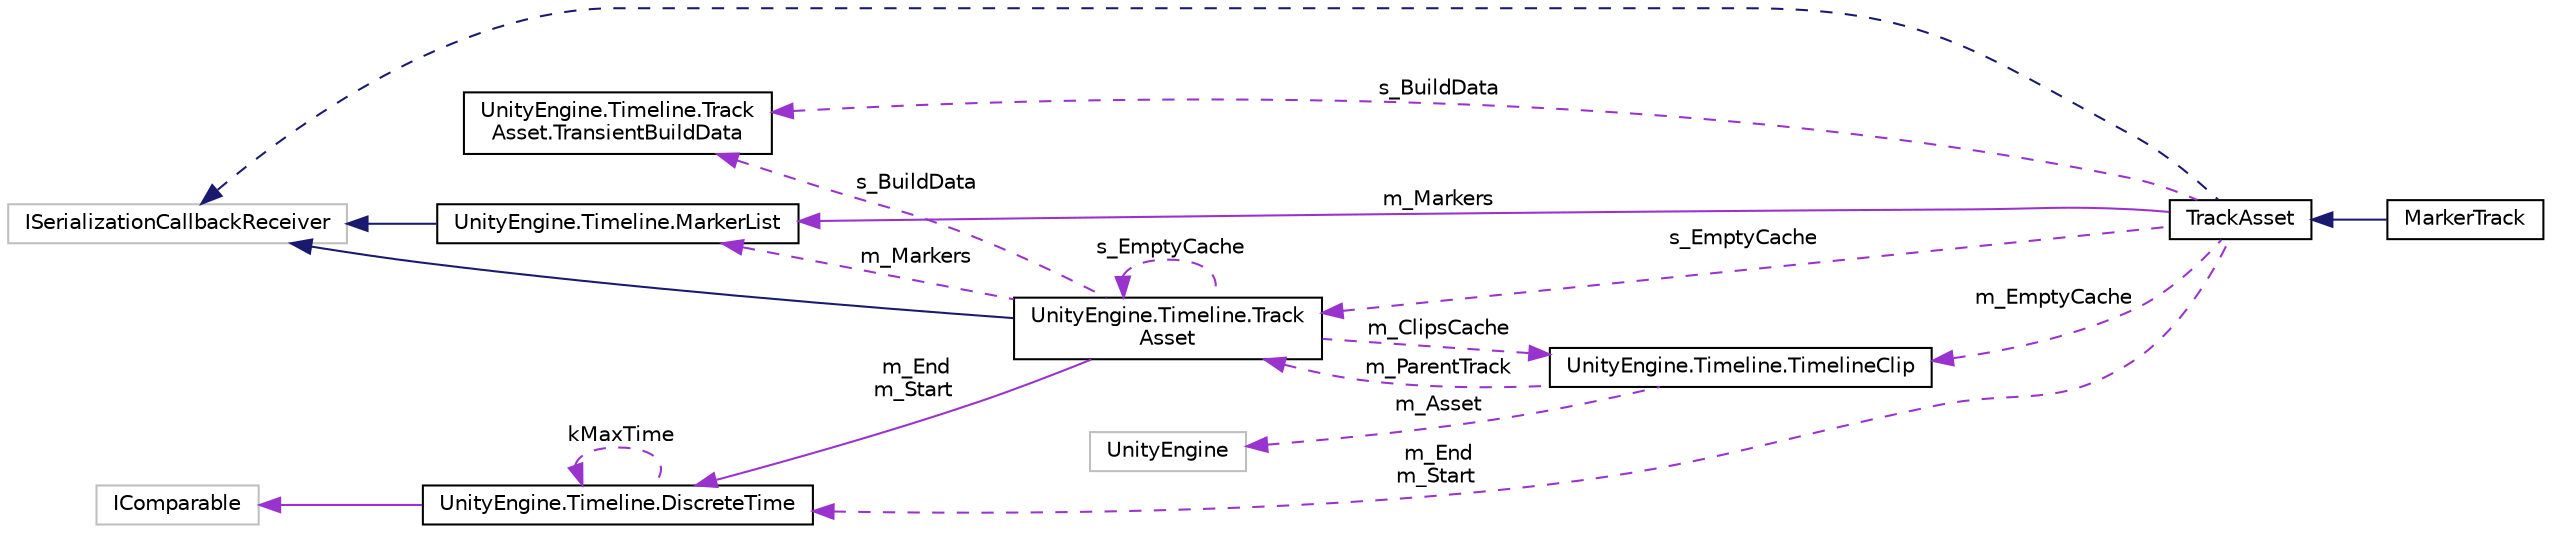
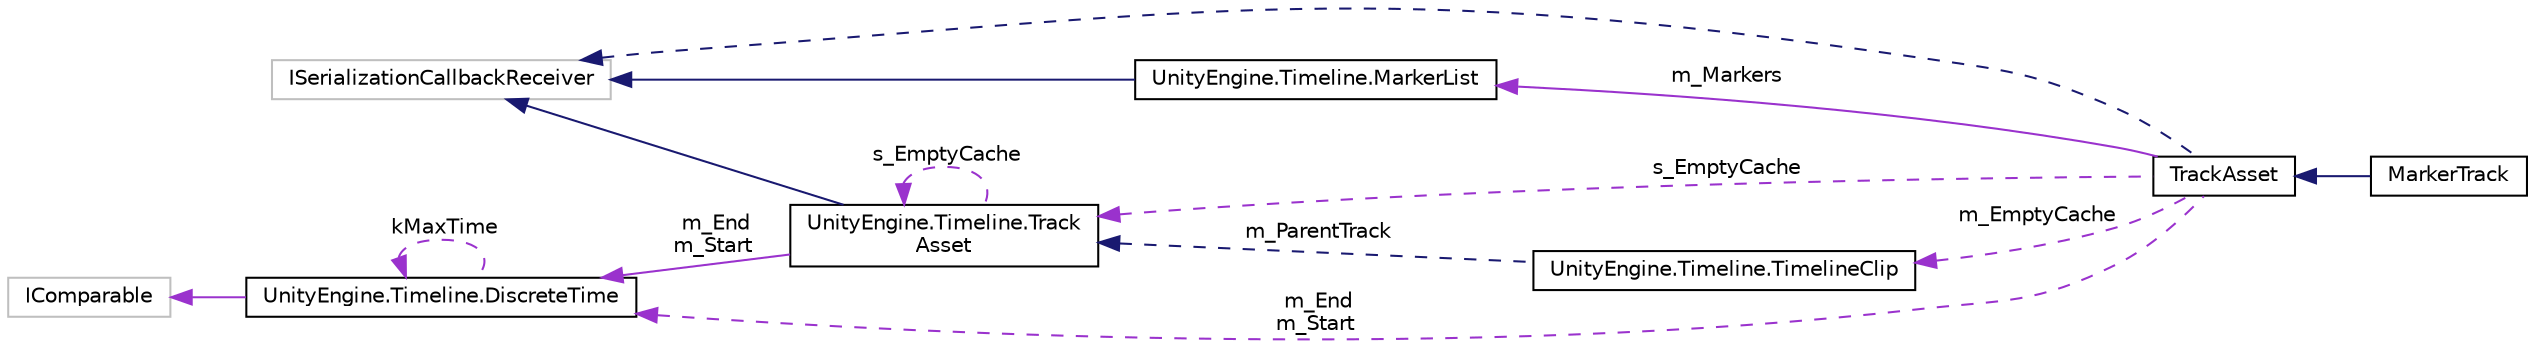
(618, 123) -> none
(878, 273) -> none
(1426, 346) -> none
(1416, 385) -> (1326, 253)
(1168, 452) -> none
